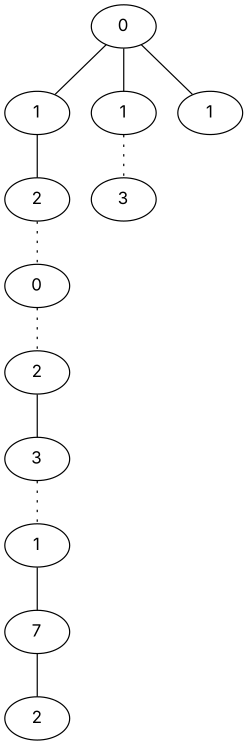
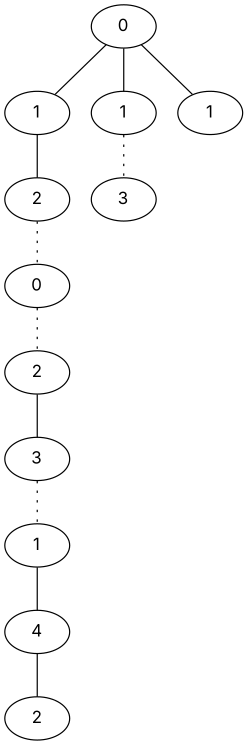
(37, 632) -> (37, 632)
